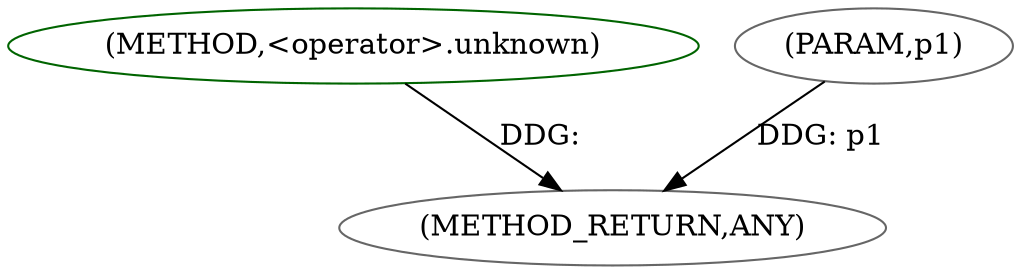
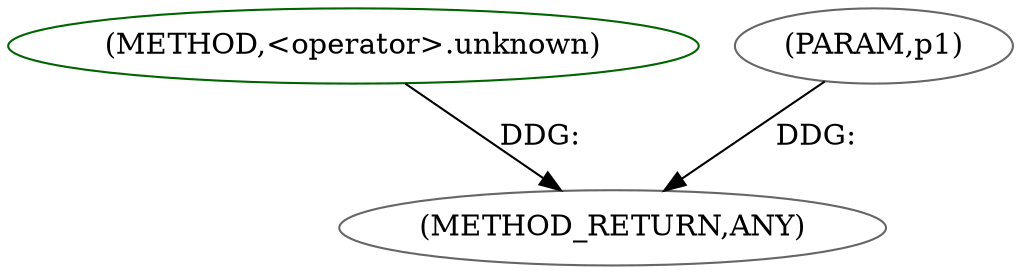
(821, 137) -> (821, 137)
